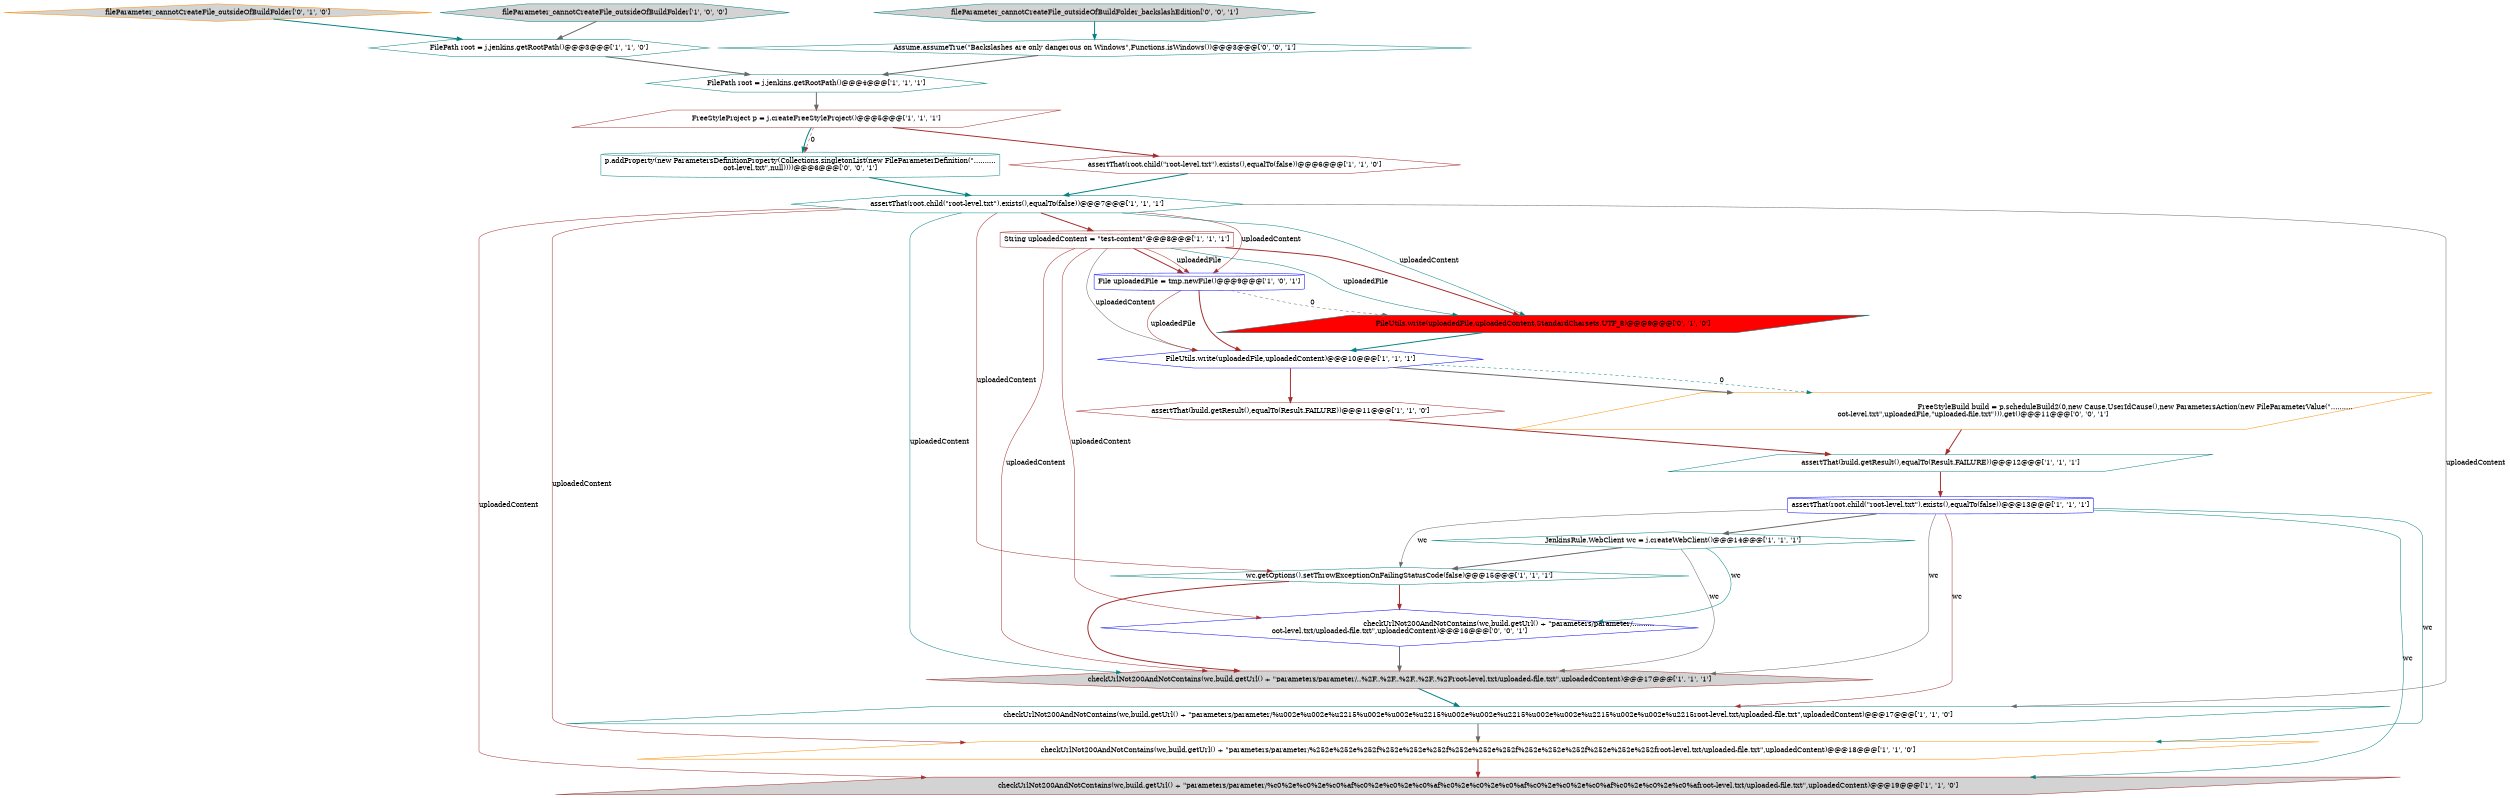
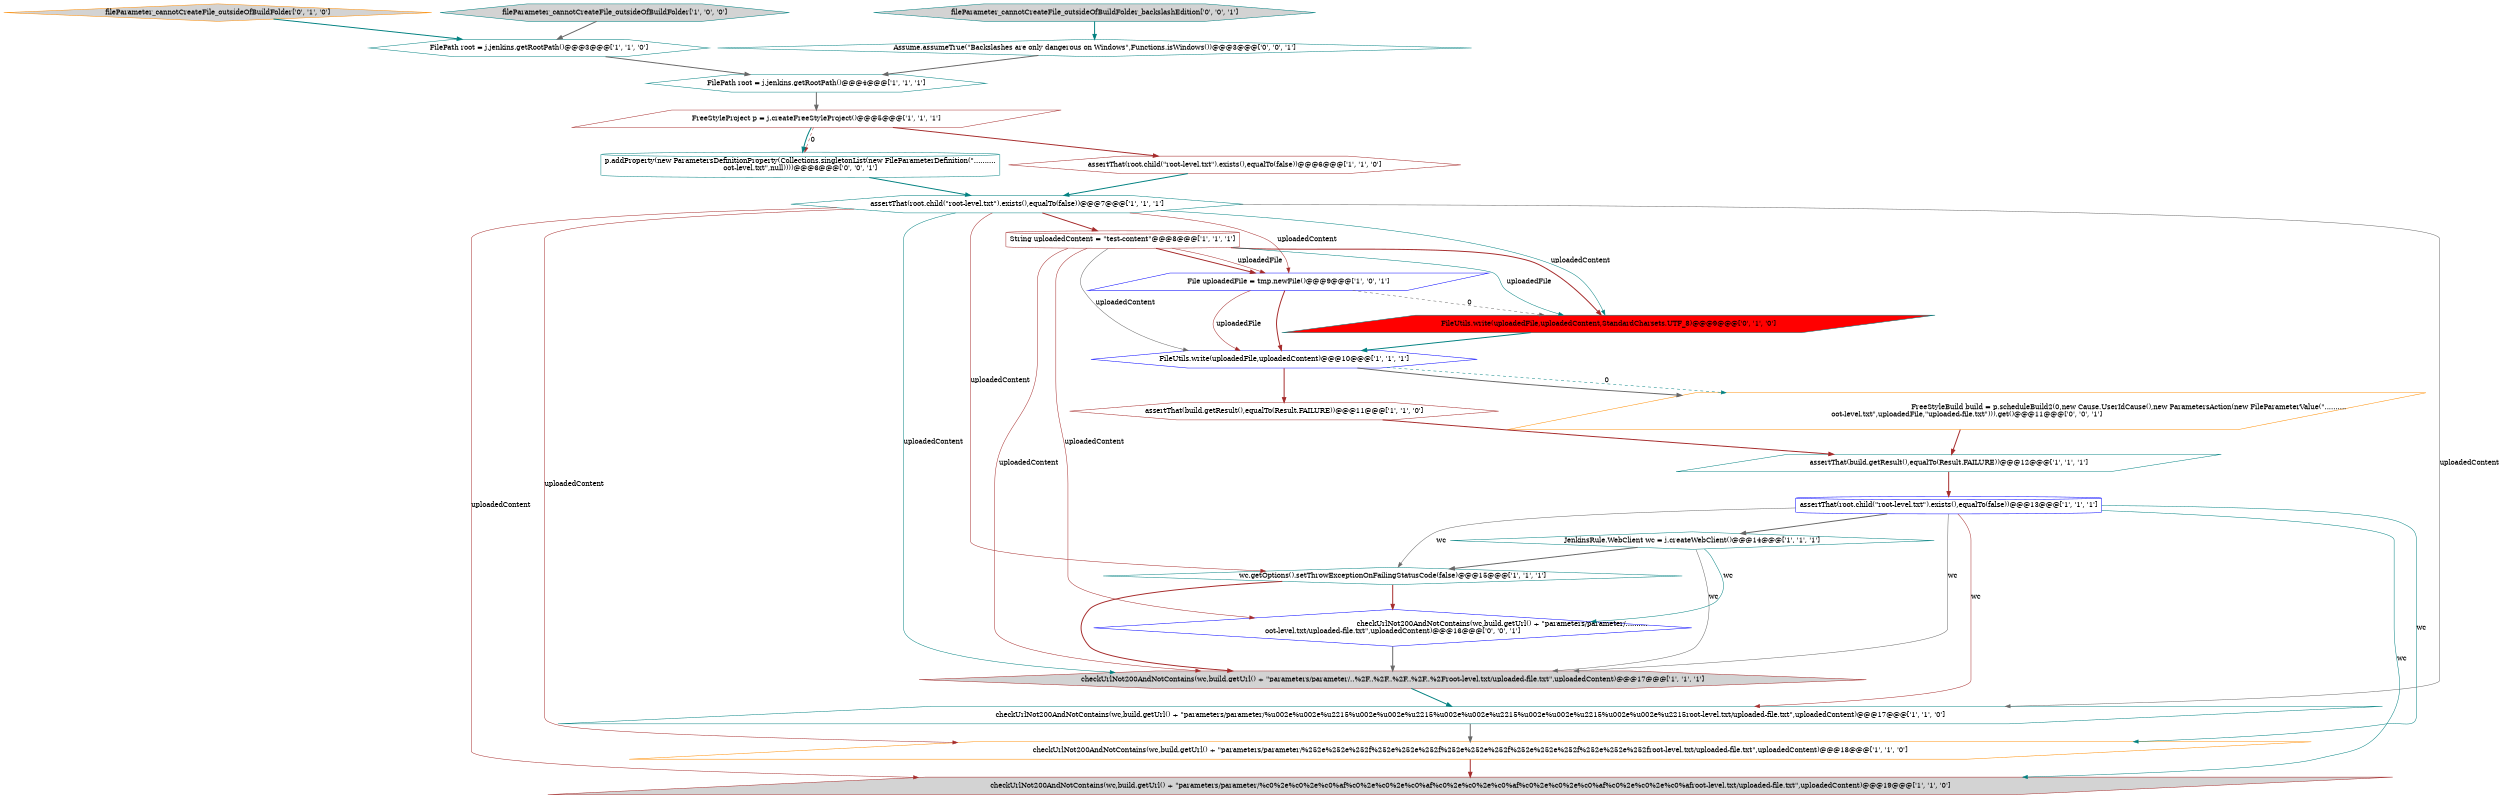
(1199, 282) -> (1288, 282)
